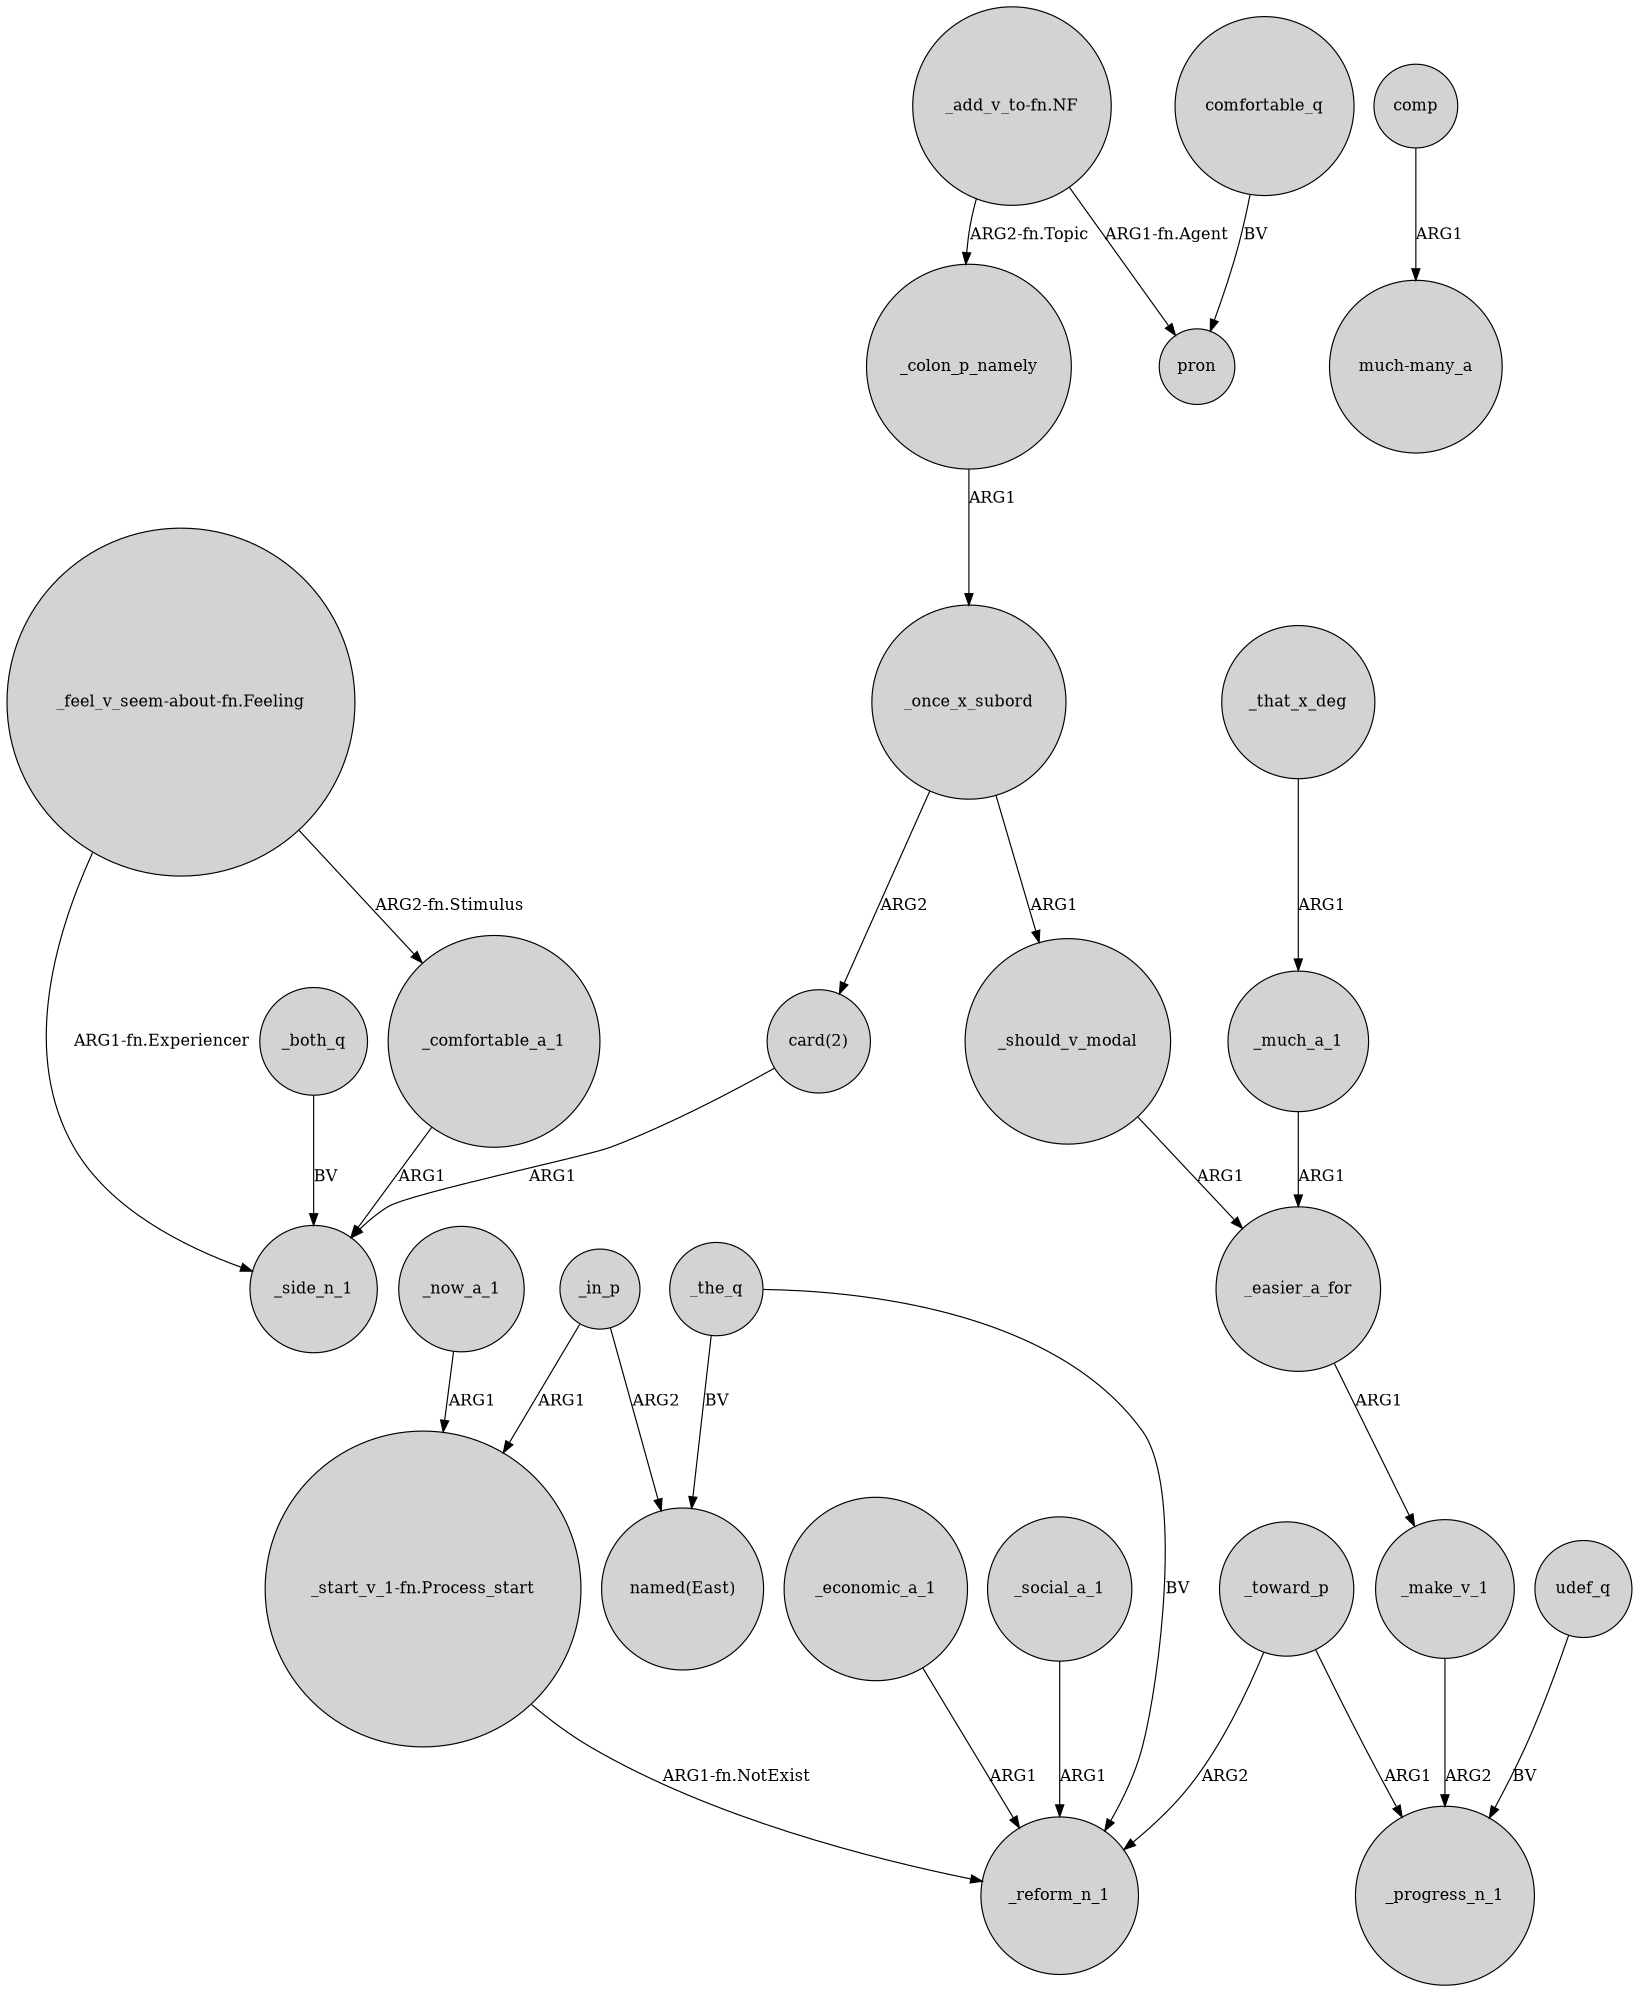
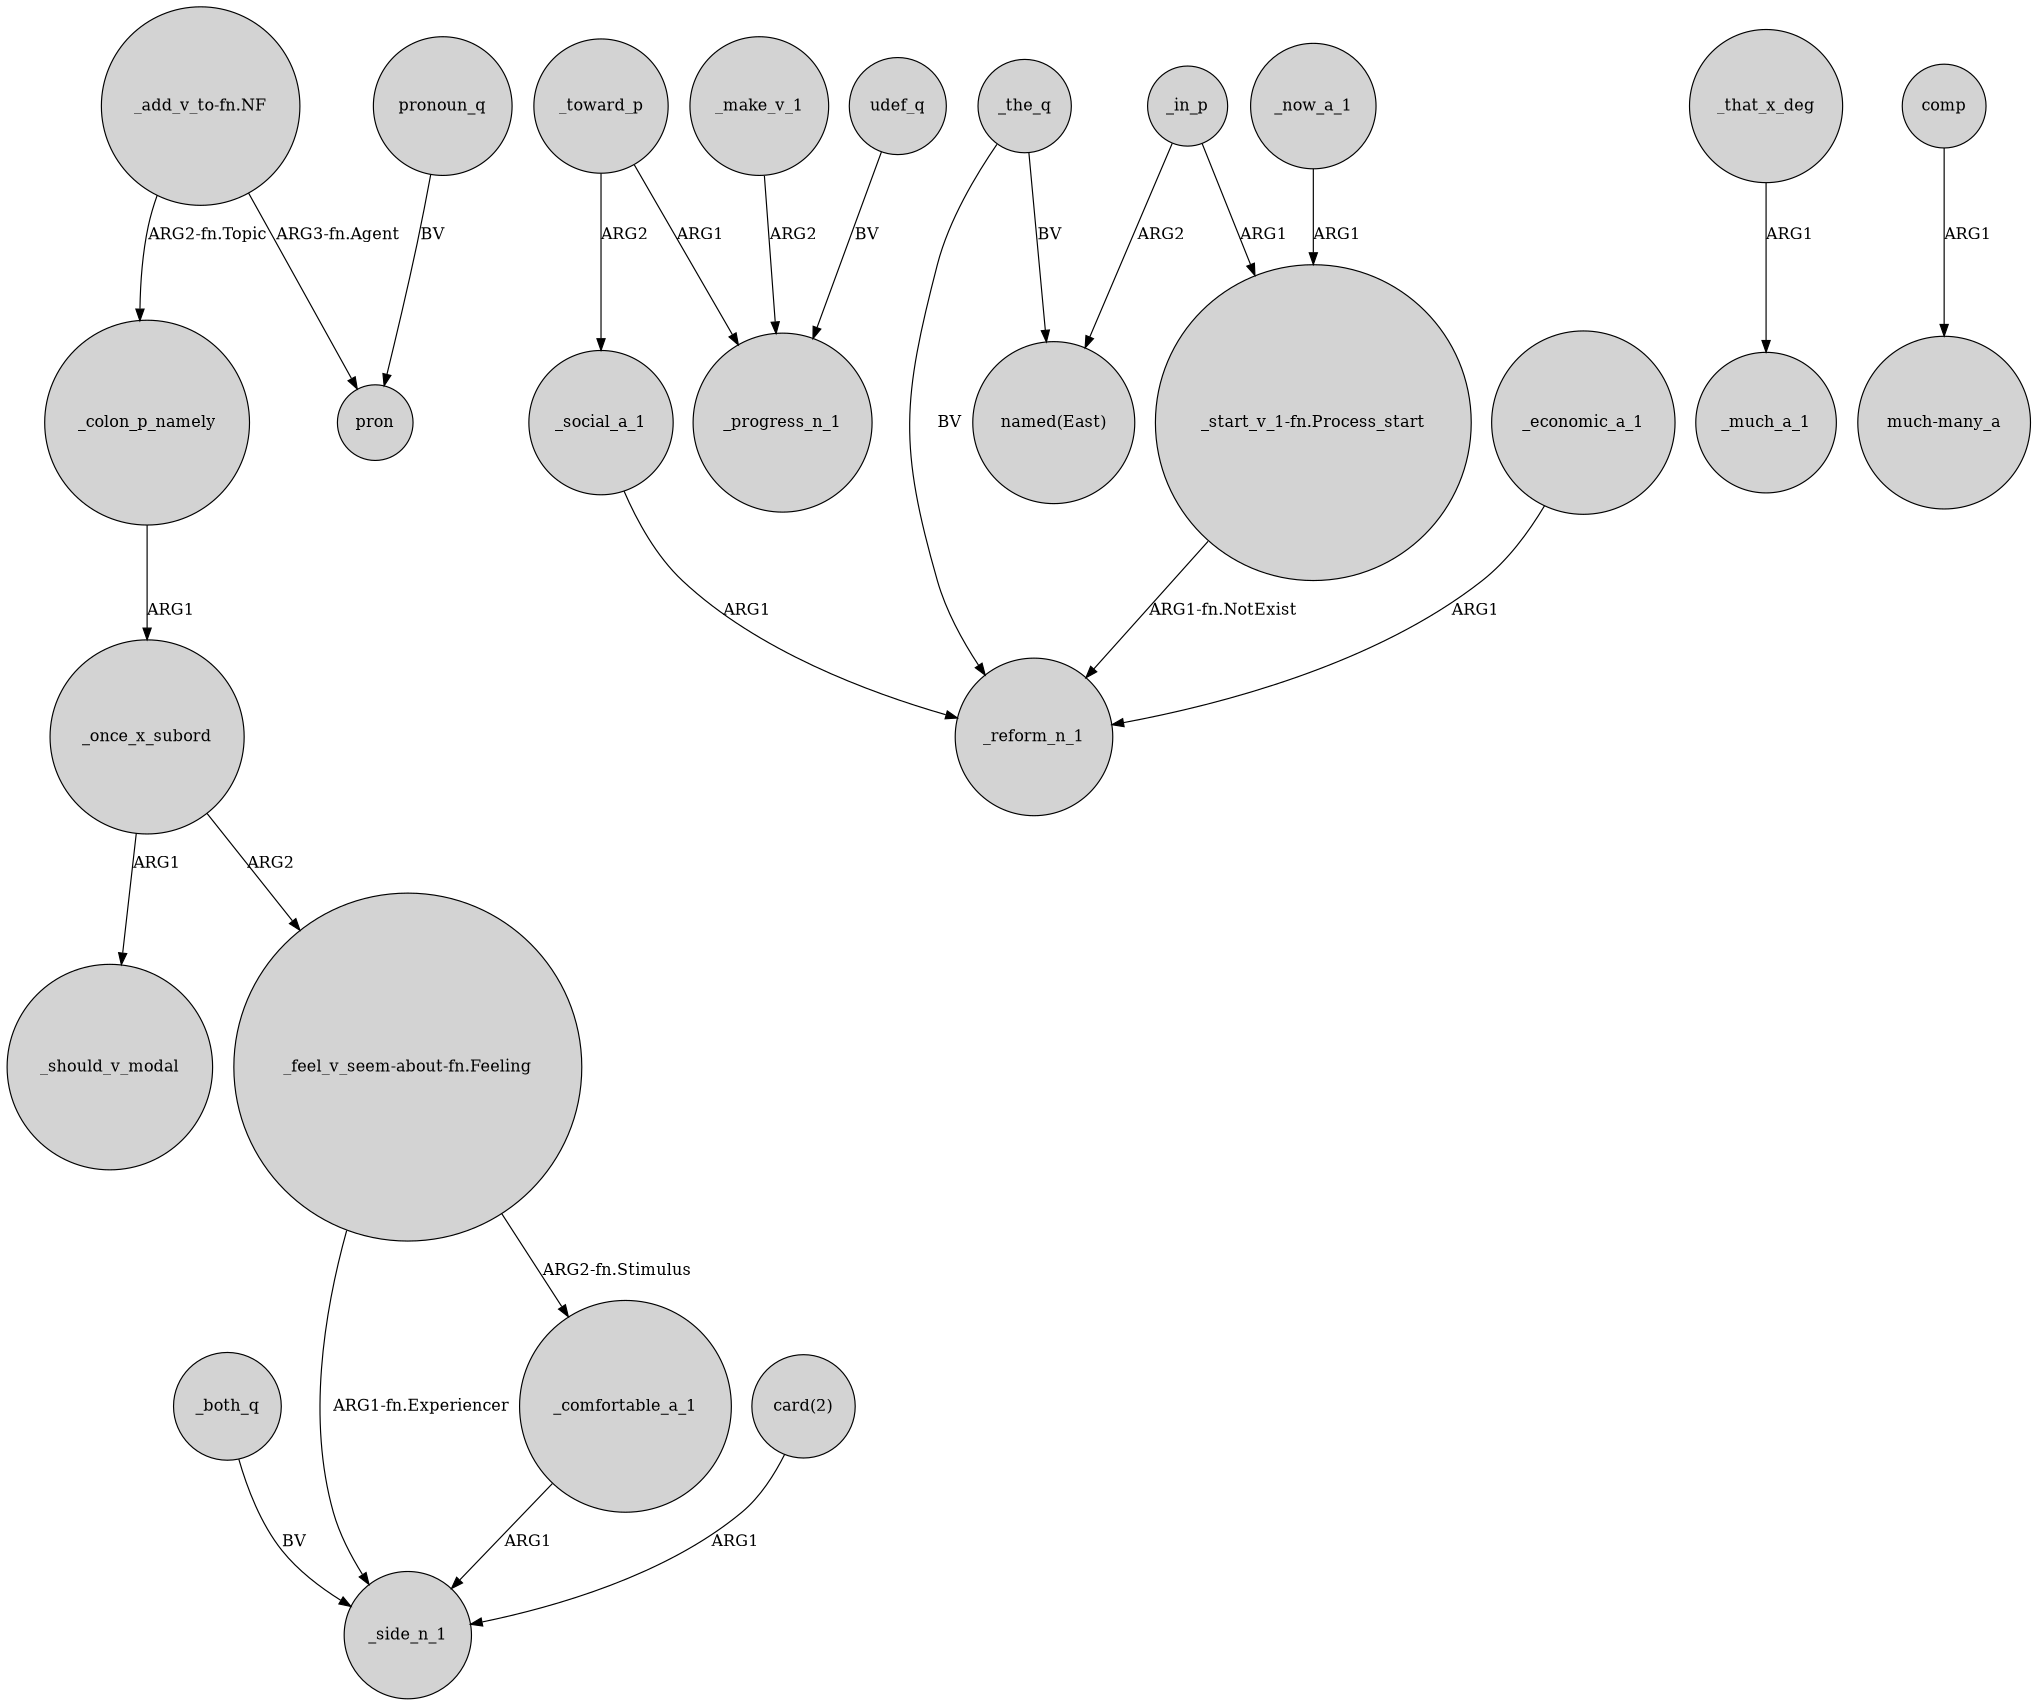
(1265, 106) -> (443, 106)
(1167, 235) -> (338, 235)
(887, 887) -> (250, 867)
(1298, 1289) -> none
(1211, 1756) -> (601, 256)
